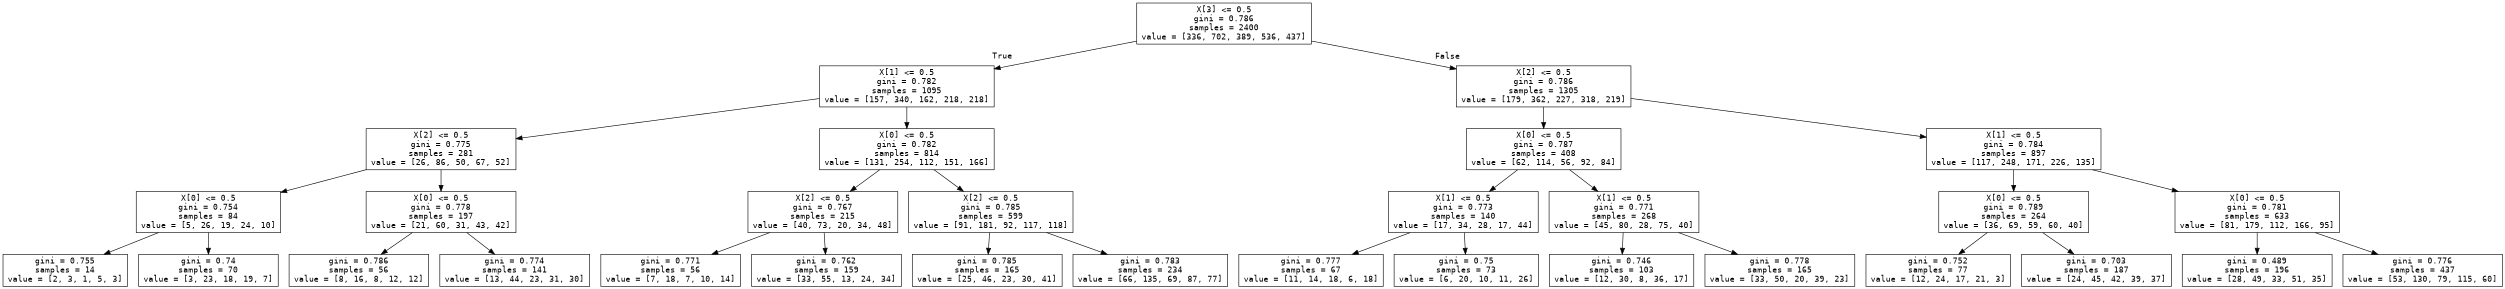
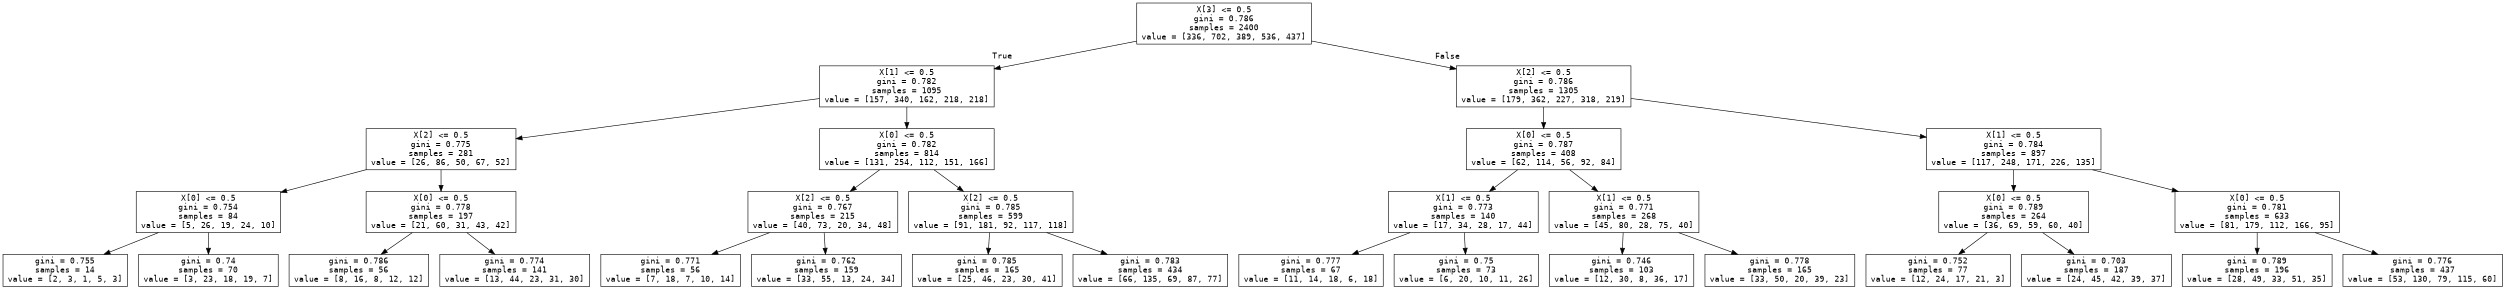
(1150, 270) -> (1150, 270)
(2257, 270) -> (2257, 270)
